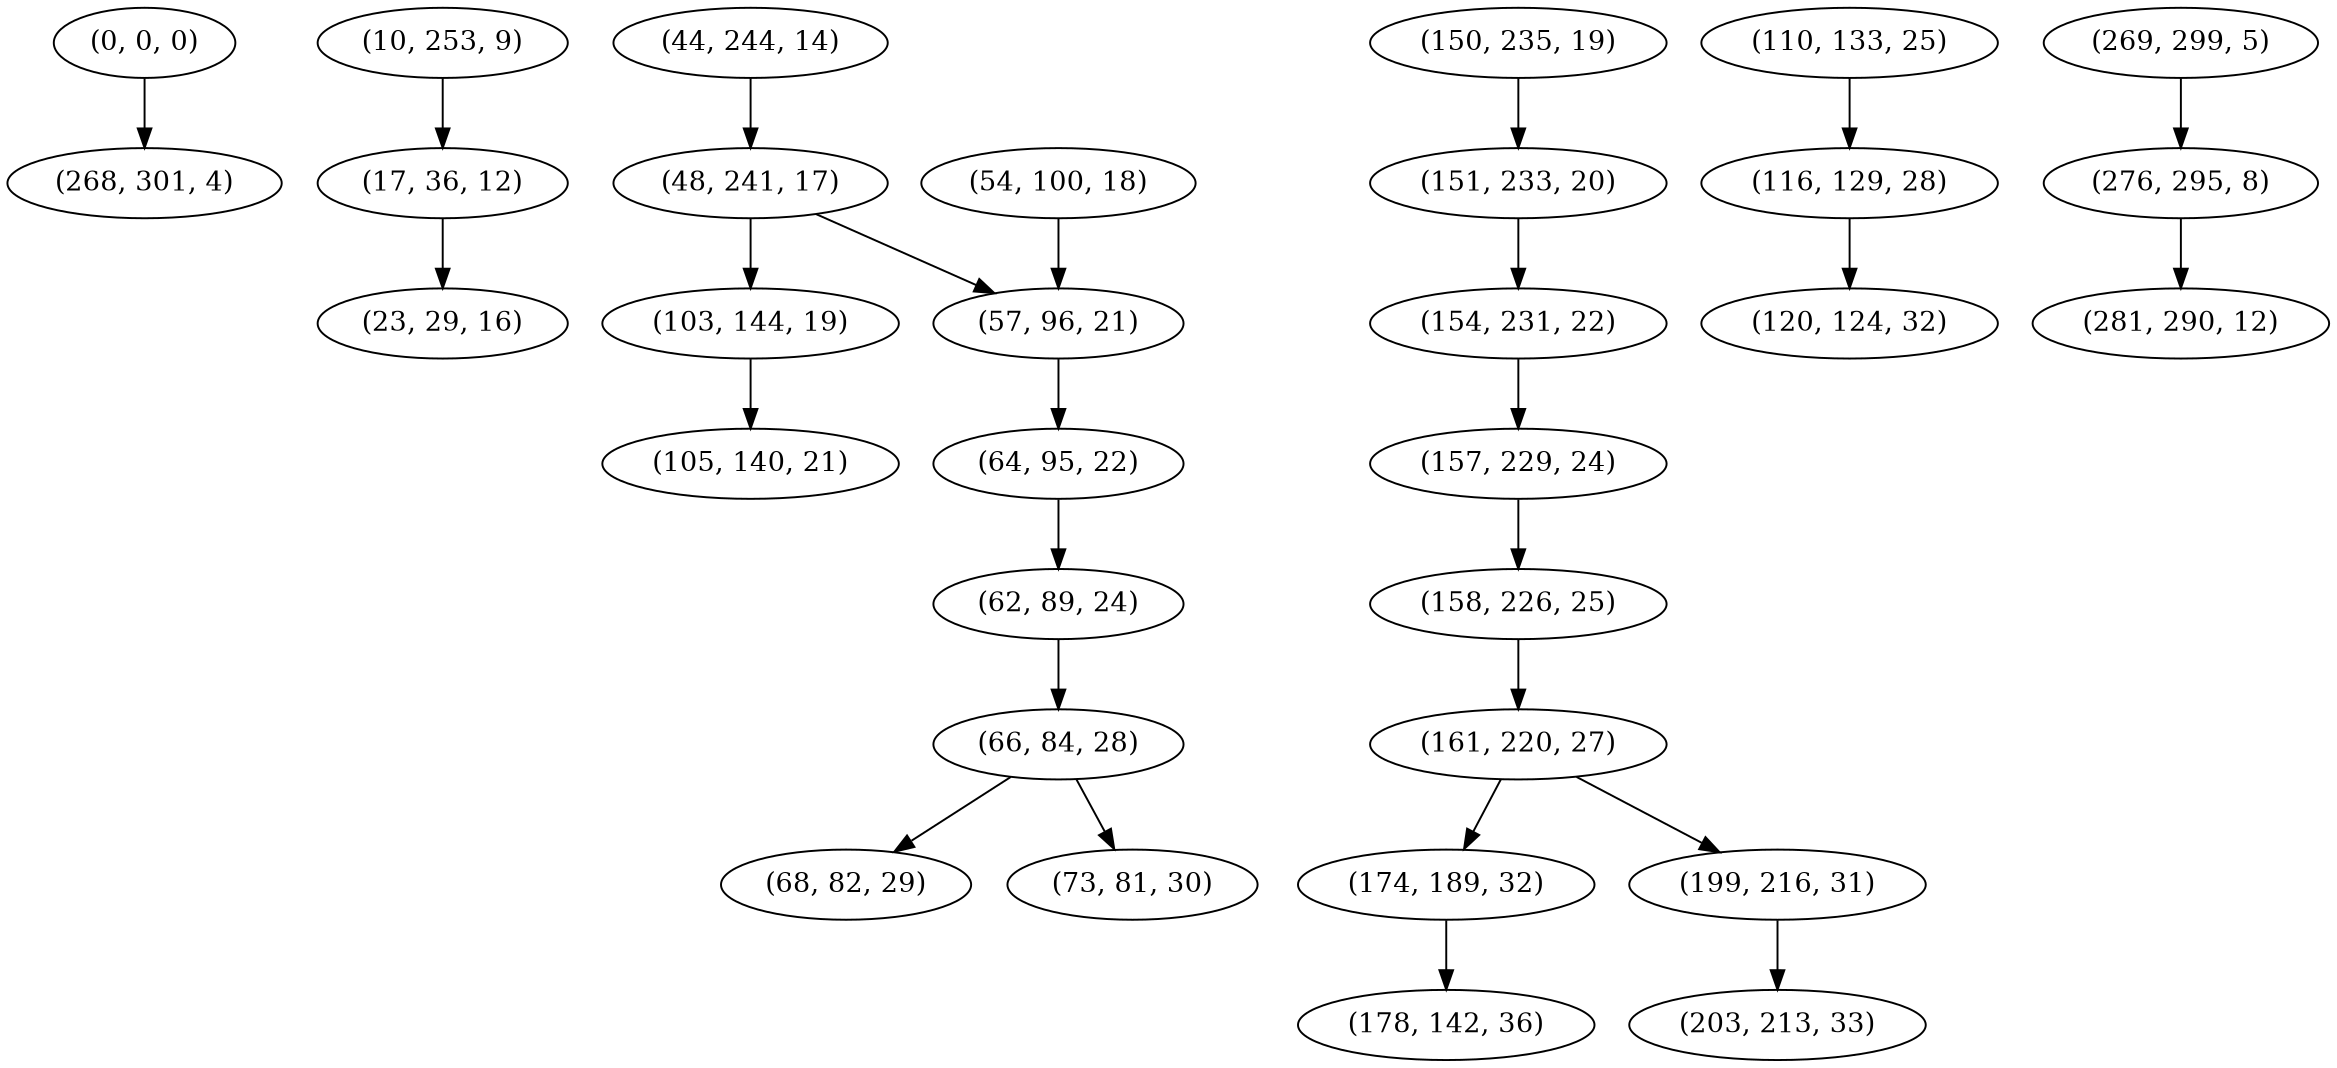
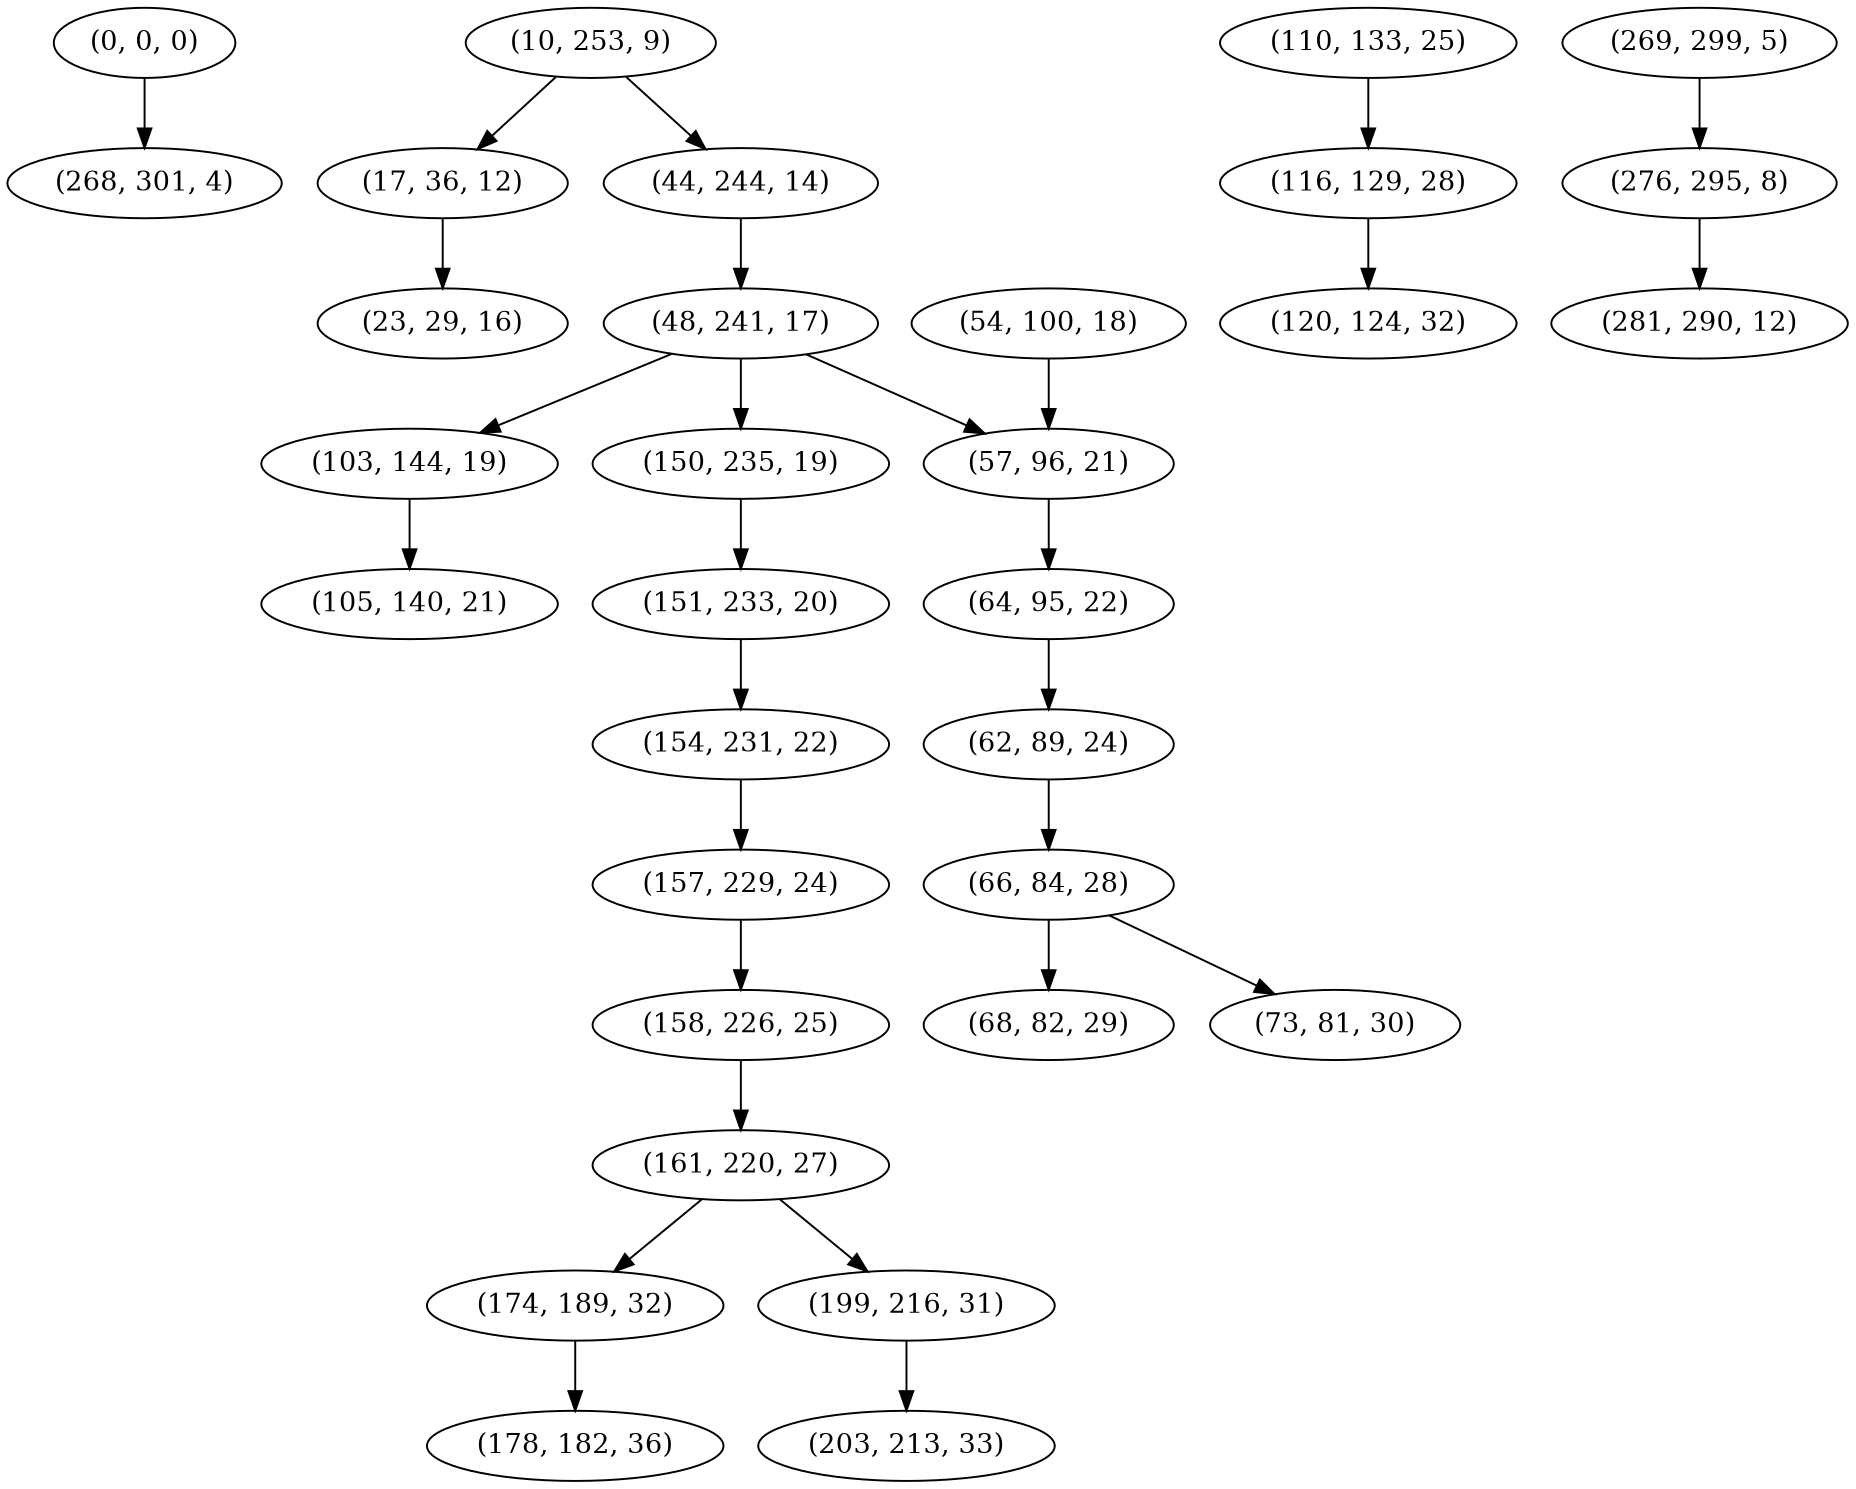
none -> (659, 106)
none -> (741, 384)
(1446, 1025) -> (575, 1446)
